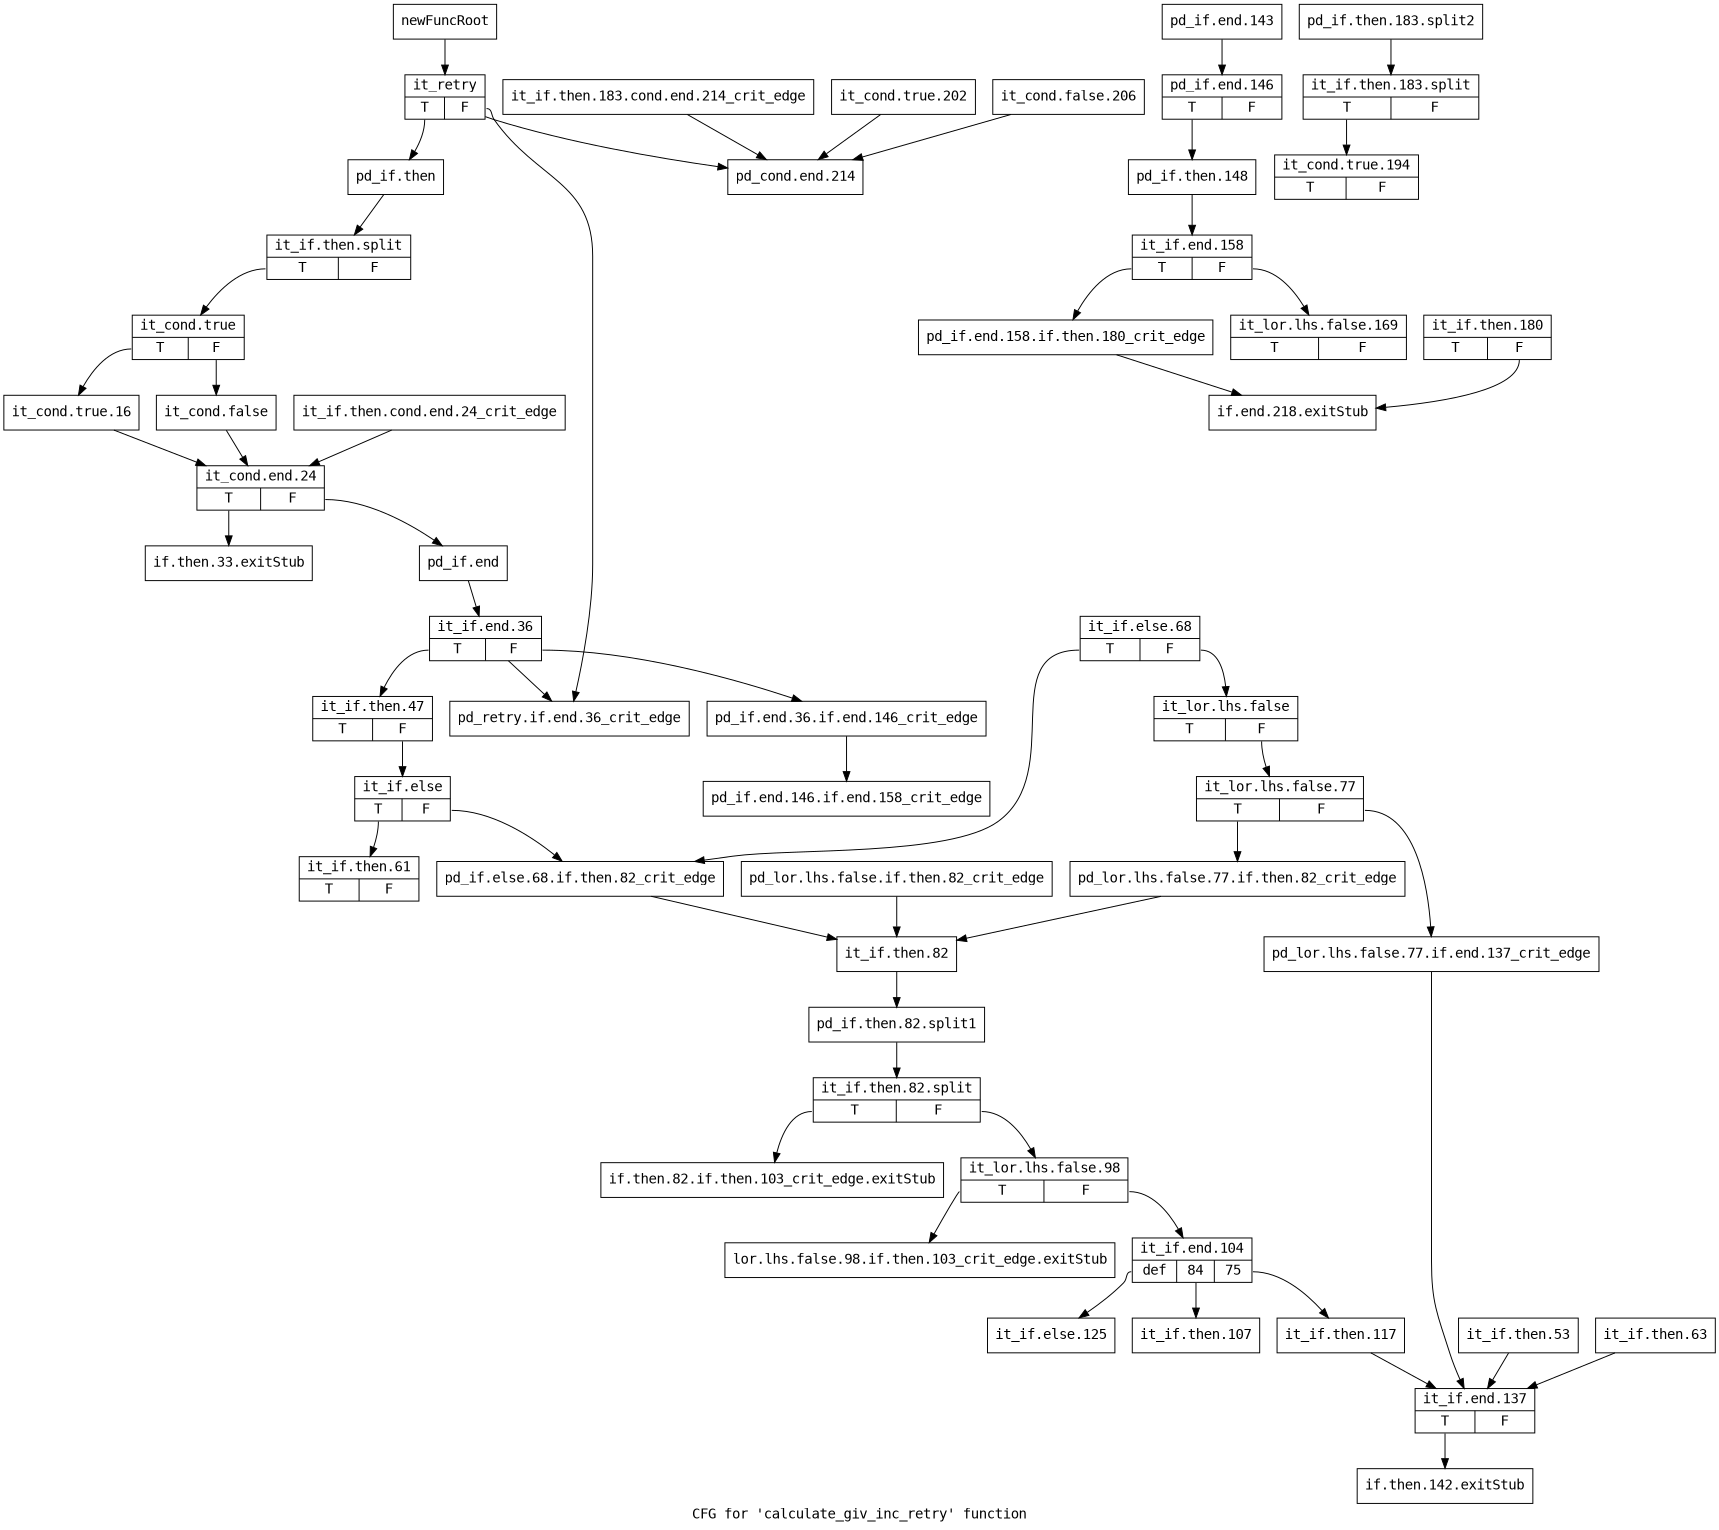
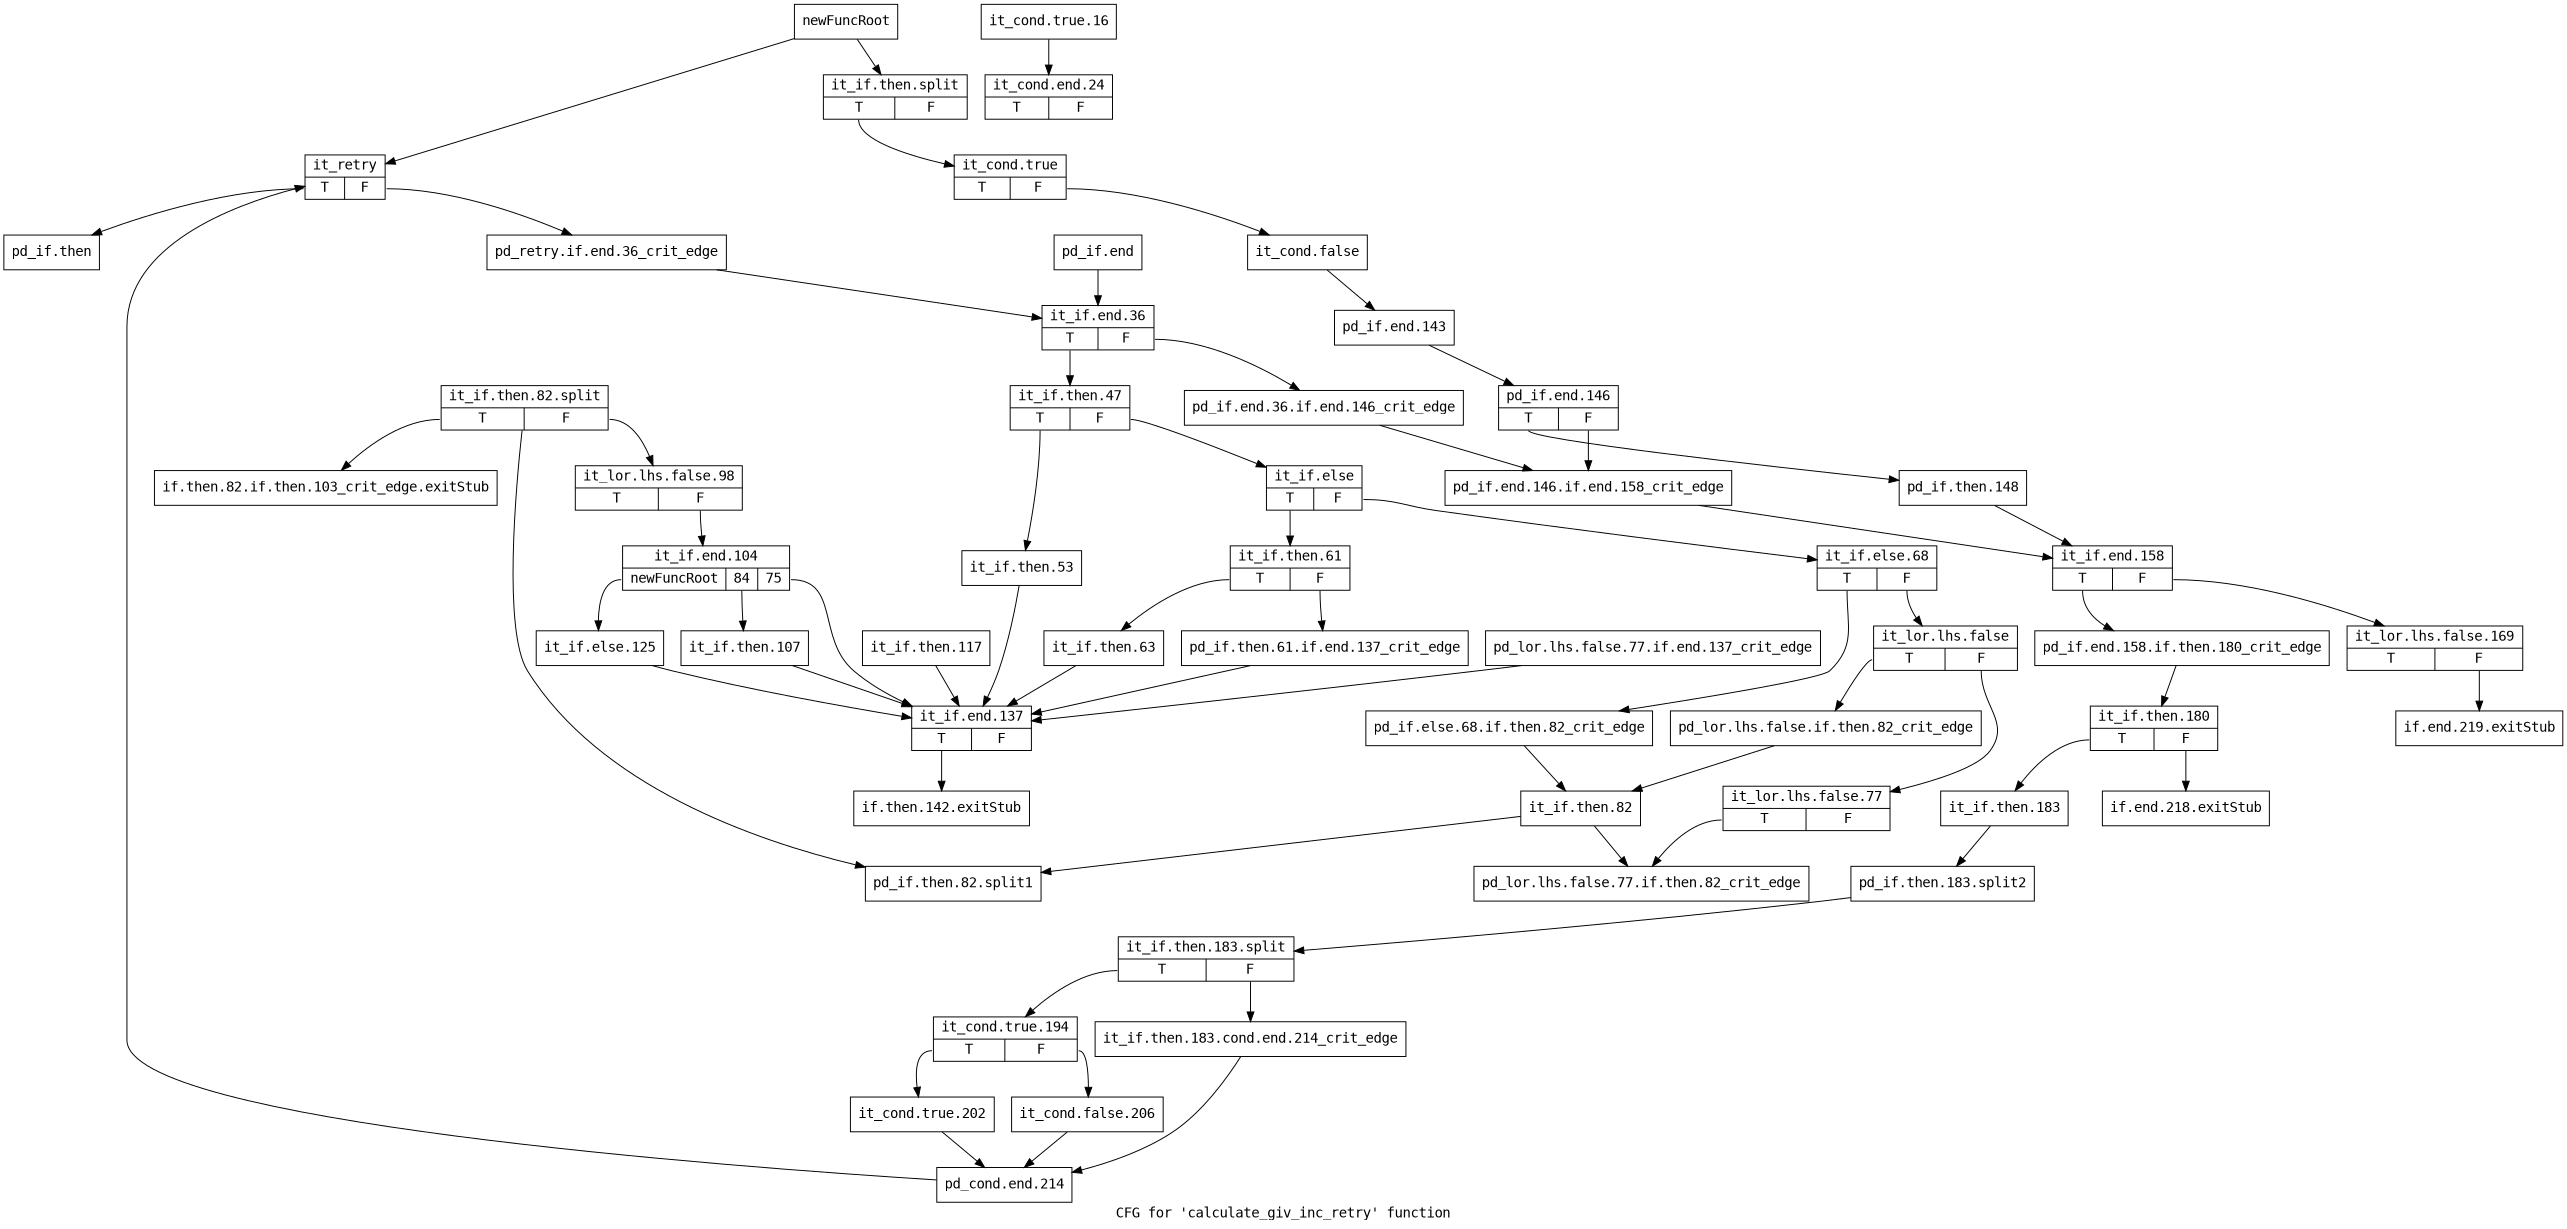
(601, 146) -> (127, 983)
(372, 211) -> (866, 53)
(103, 361) -> none
(1174, 373) -> (2171, 681)
(430, 413) -> none
(234, 444) -> (1347, 287)
none -> (1588, 449)
none -> (1036, 486)
(382, 512) -> none
none -> (1871, 531)
(229, 563) -> none
none -> (1176, 594)
none -> (1325, 648)
(526, 678) -> (874, 293)
none -> (1855, 680)
none -> (847, 685)
none -> (776, 694)
none -> (2479, 728)
none -> (2004, 808)
(506, 824) -> (1585, 531)
(1417, 855) -> none
(1064, 917) -> (1608, 842)
none -> (1251, 997)
(897, 1055) -> (575, 727)
none -> (917, 1065)
none -> (1087, 1067)
(920, 1260) -> none
(1154, 1271) -> (674, 579)
(1291, 1284) -> (837, 646)
